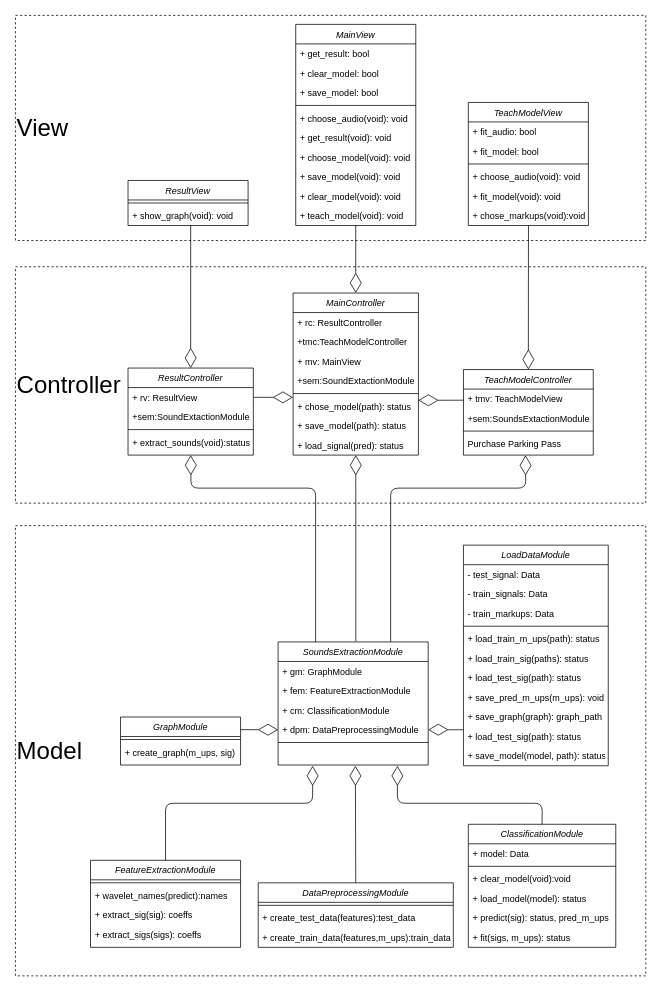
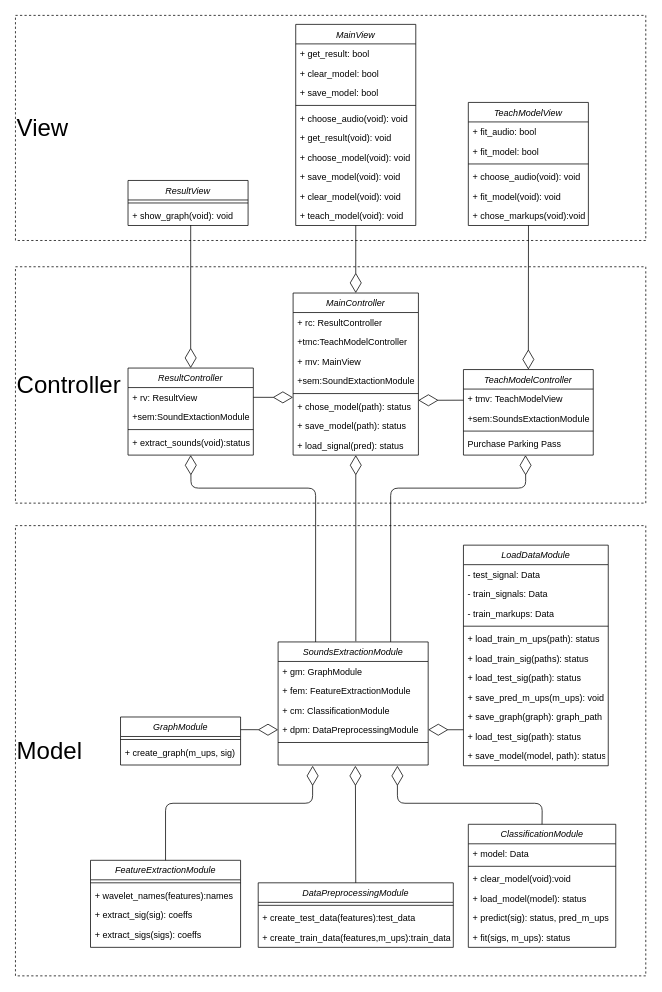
(165, 896) -> (169, 896)
